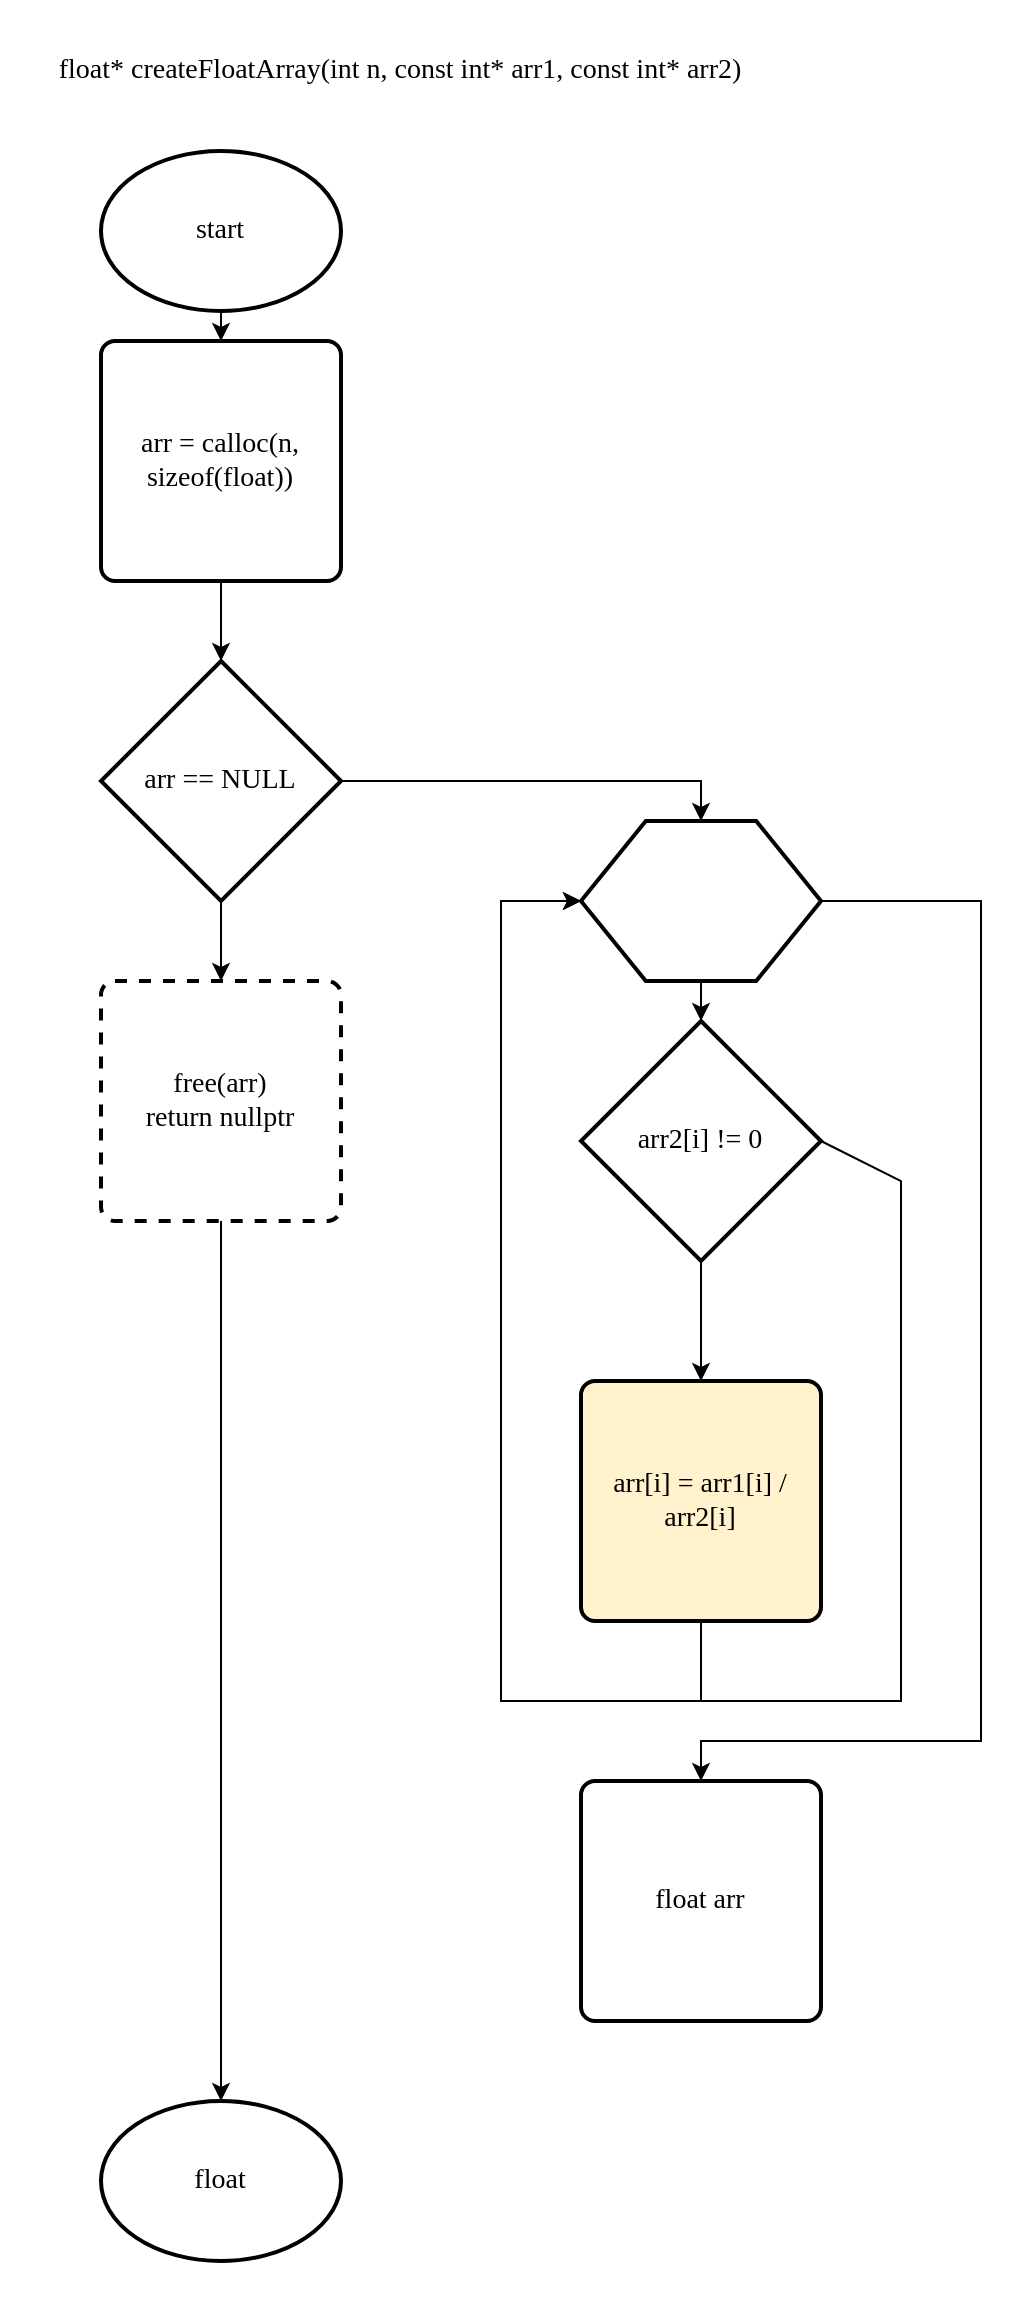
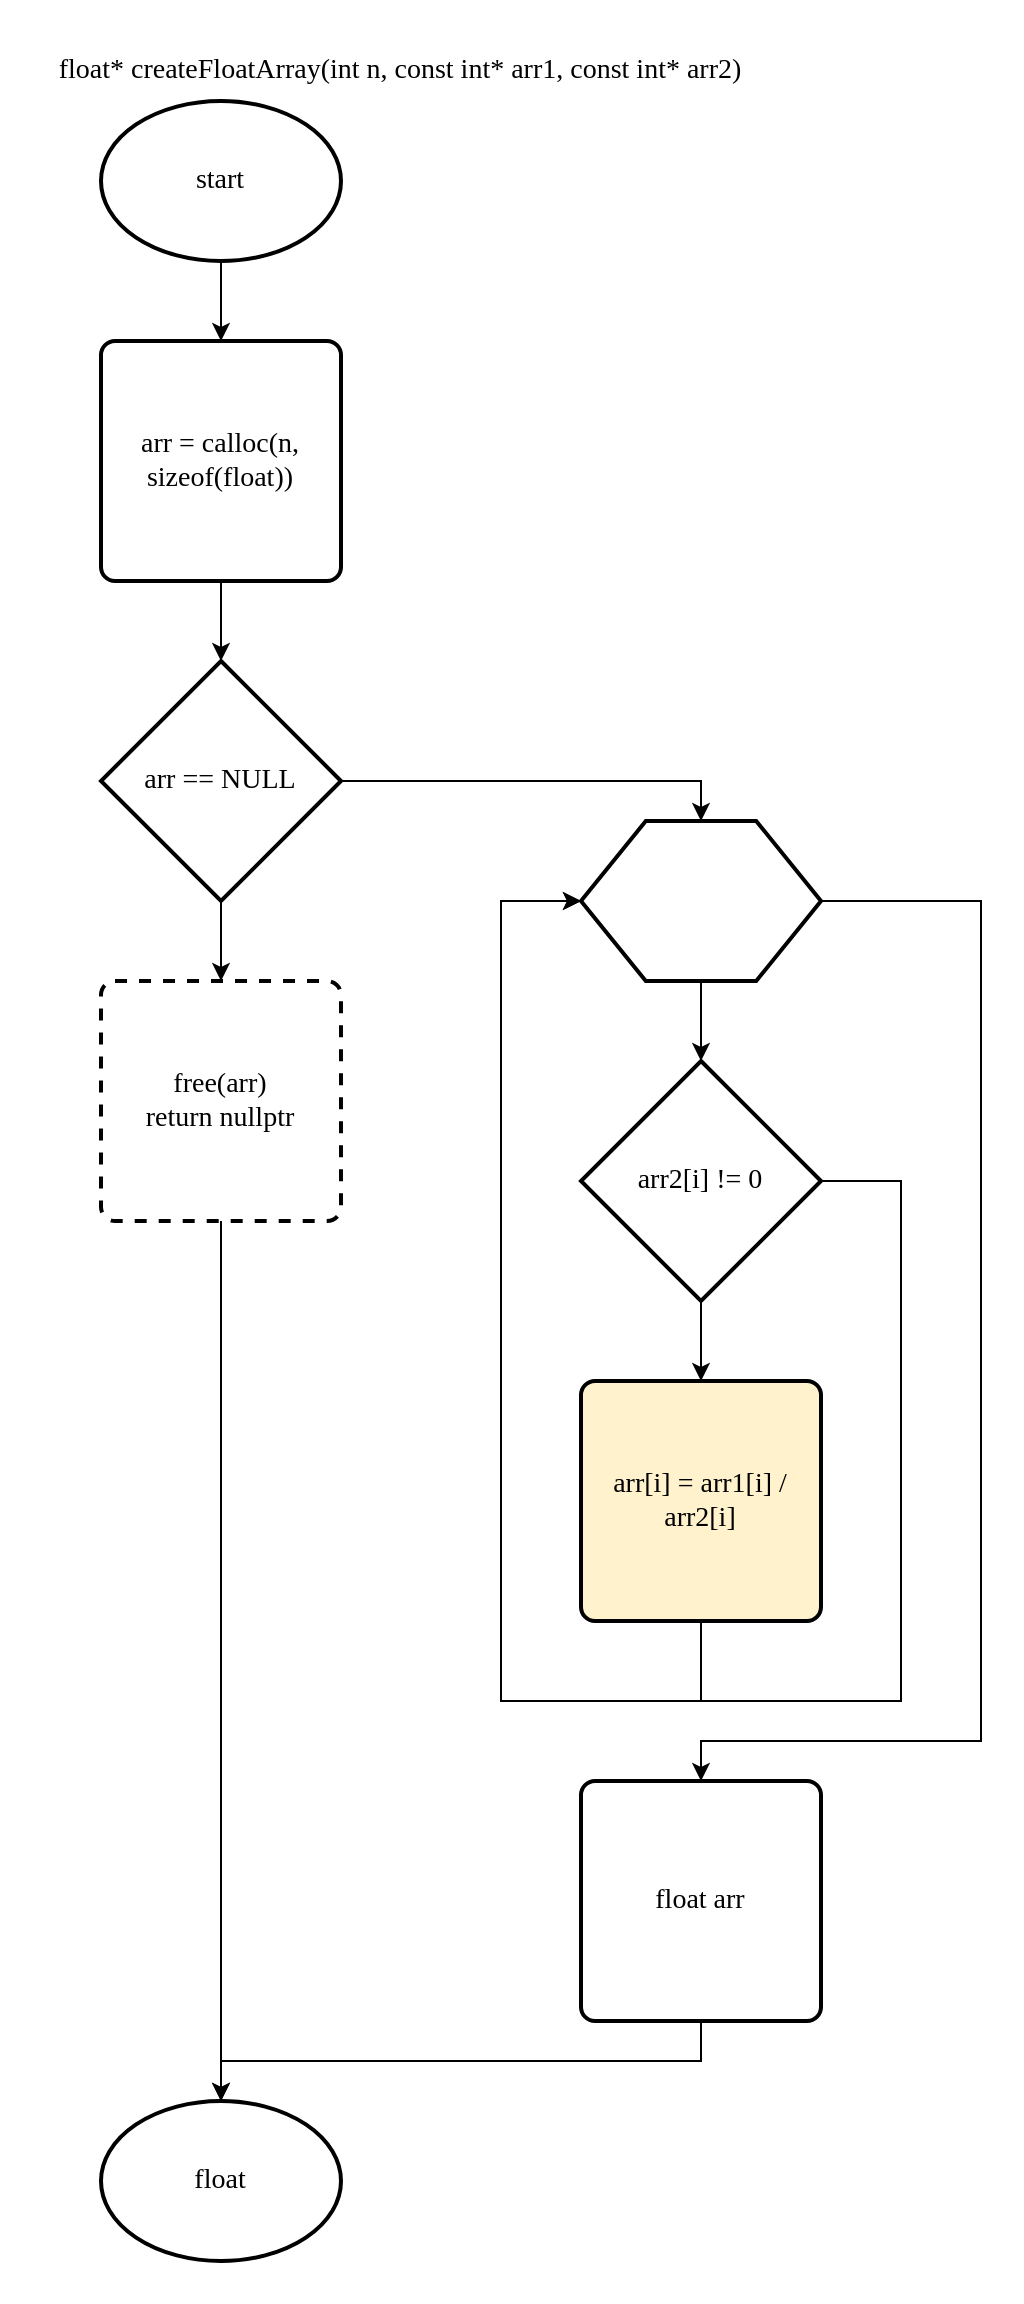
(221, 231) -> (221, 181)
(701, 1141) -> (701, 1181)
none -> (483, 2061)
